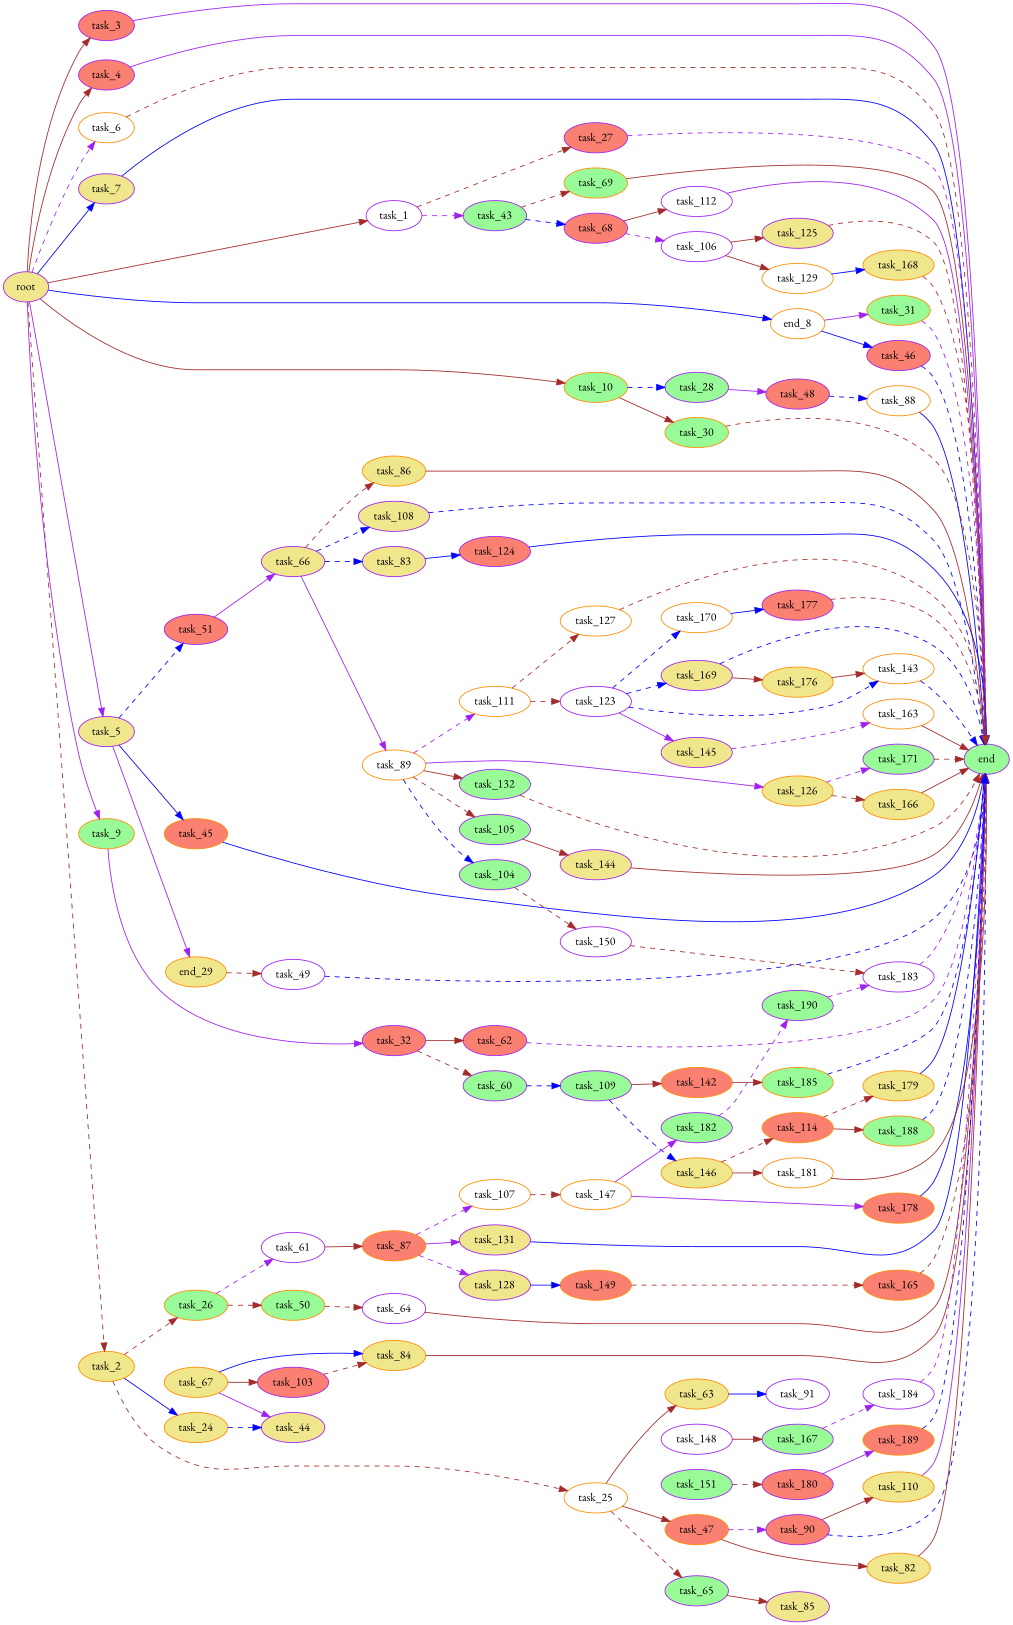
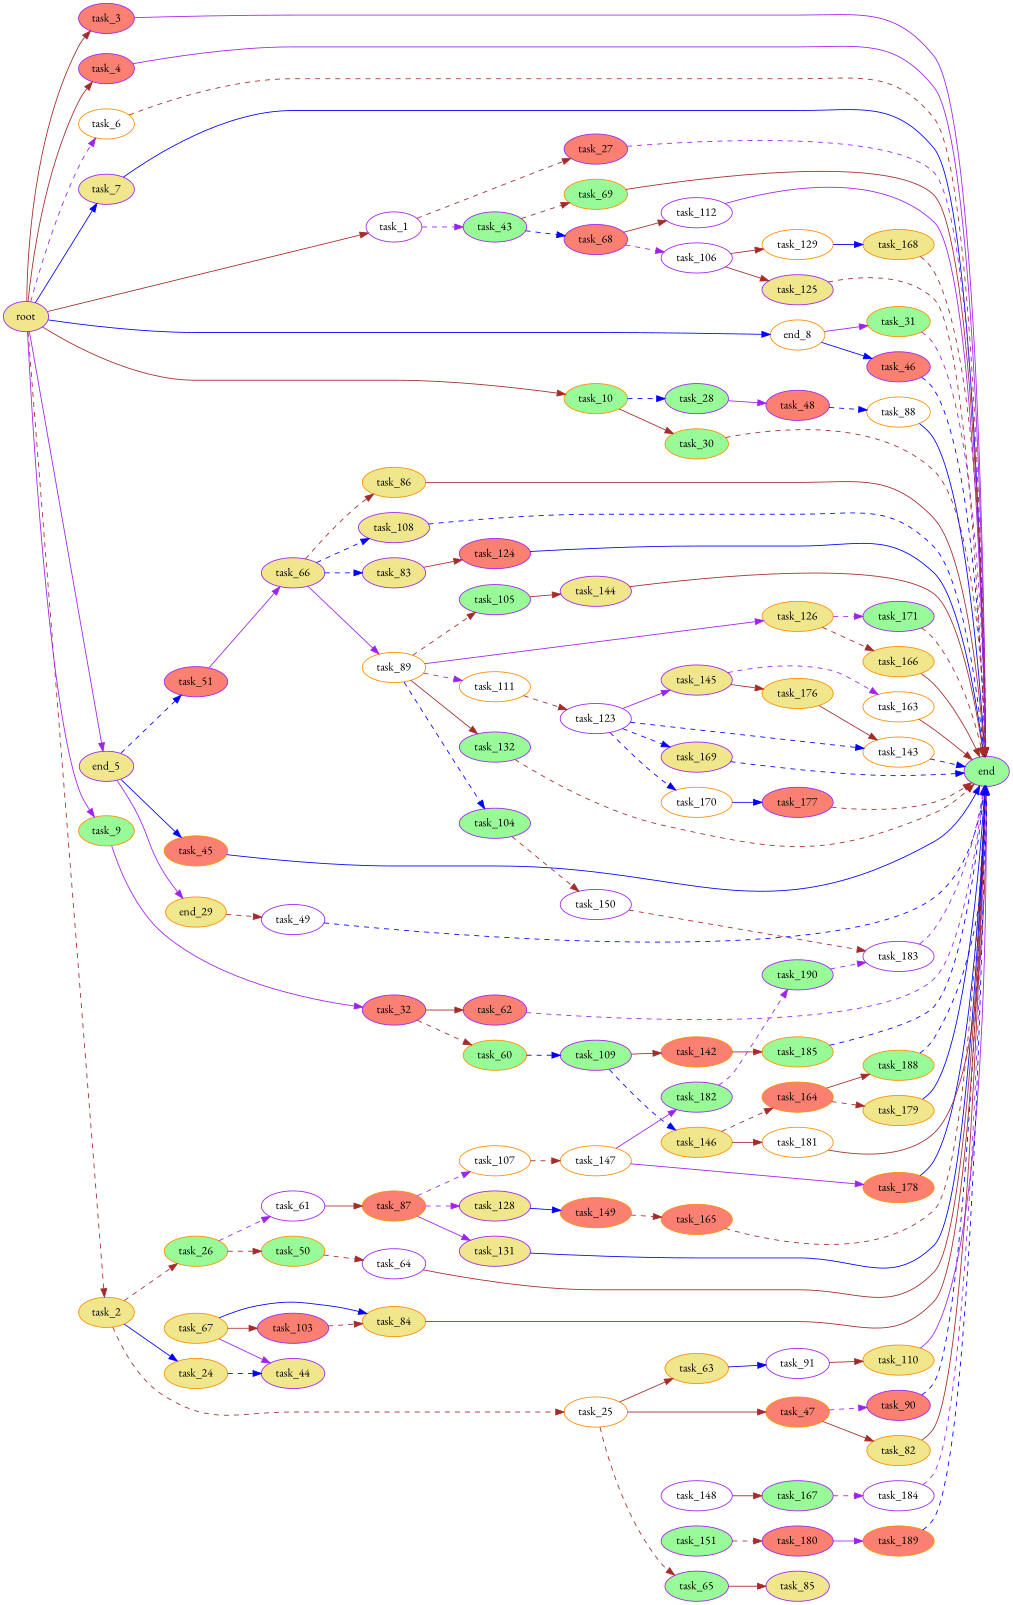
(438, 557) -> (439, 564)
(596, 621) -> none
(743, 679) -> (743, 686)
(106, 732) -> (106, 766)
(495, 1086) -> (495, 1055)
(798, 1128) -> (798, 1097)
(843, 1510) -> (842, 1362)
